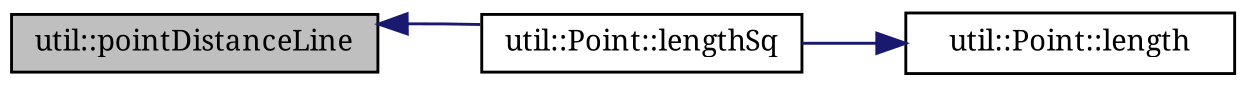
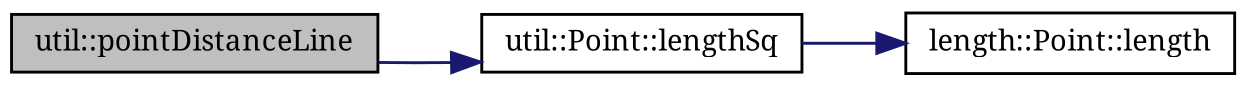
(444, 24) -> (415, 63)
(1070, 43) -> (1070, 43)
